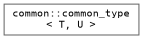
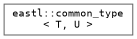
(72, 20) -> (68, 20)
